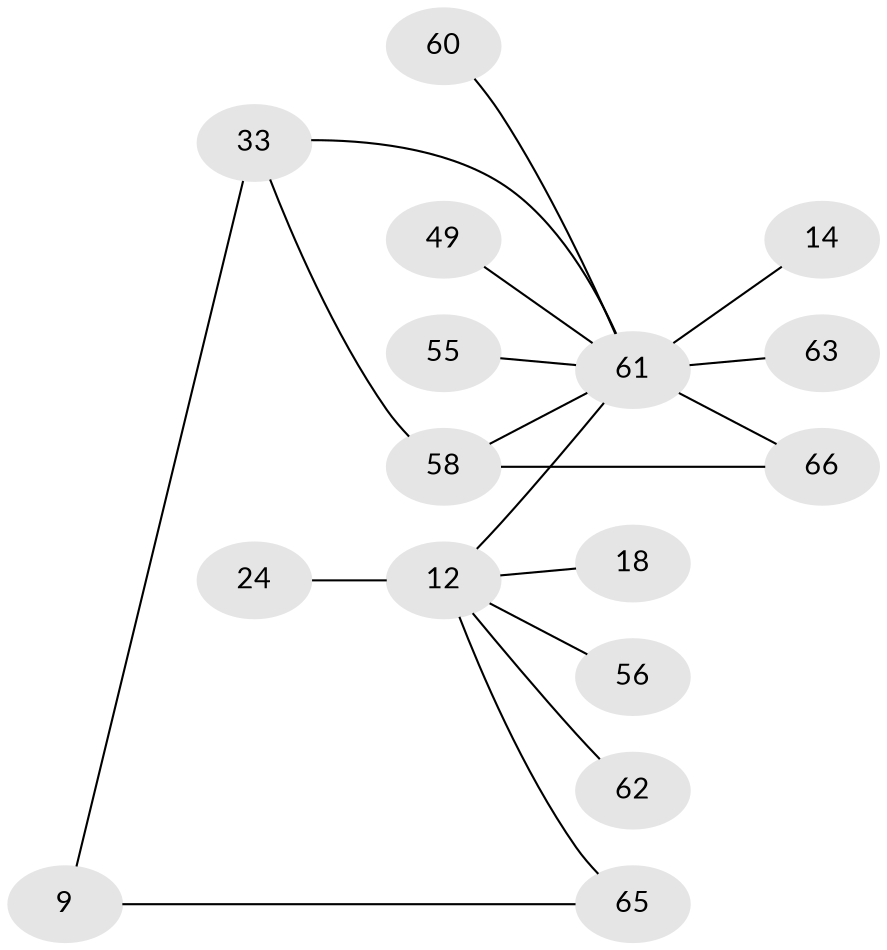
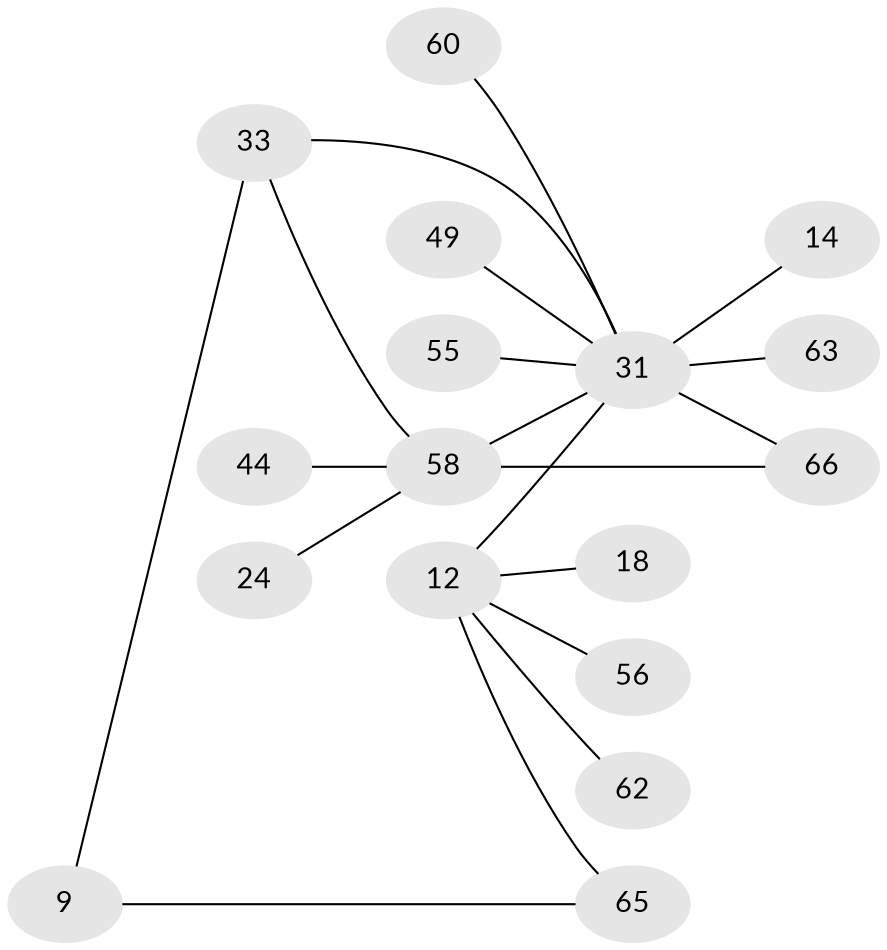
(633, 370) -> (633, 370)
none -> (254, 467)
(349, 580) -> (349, 524)
